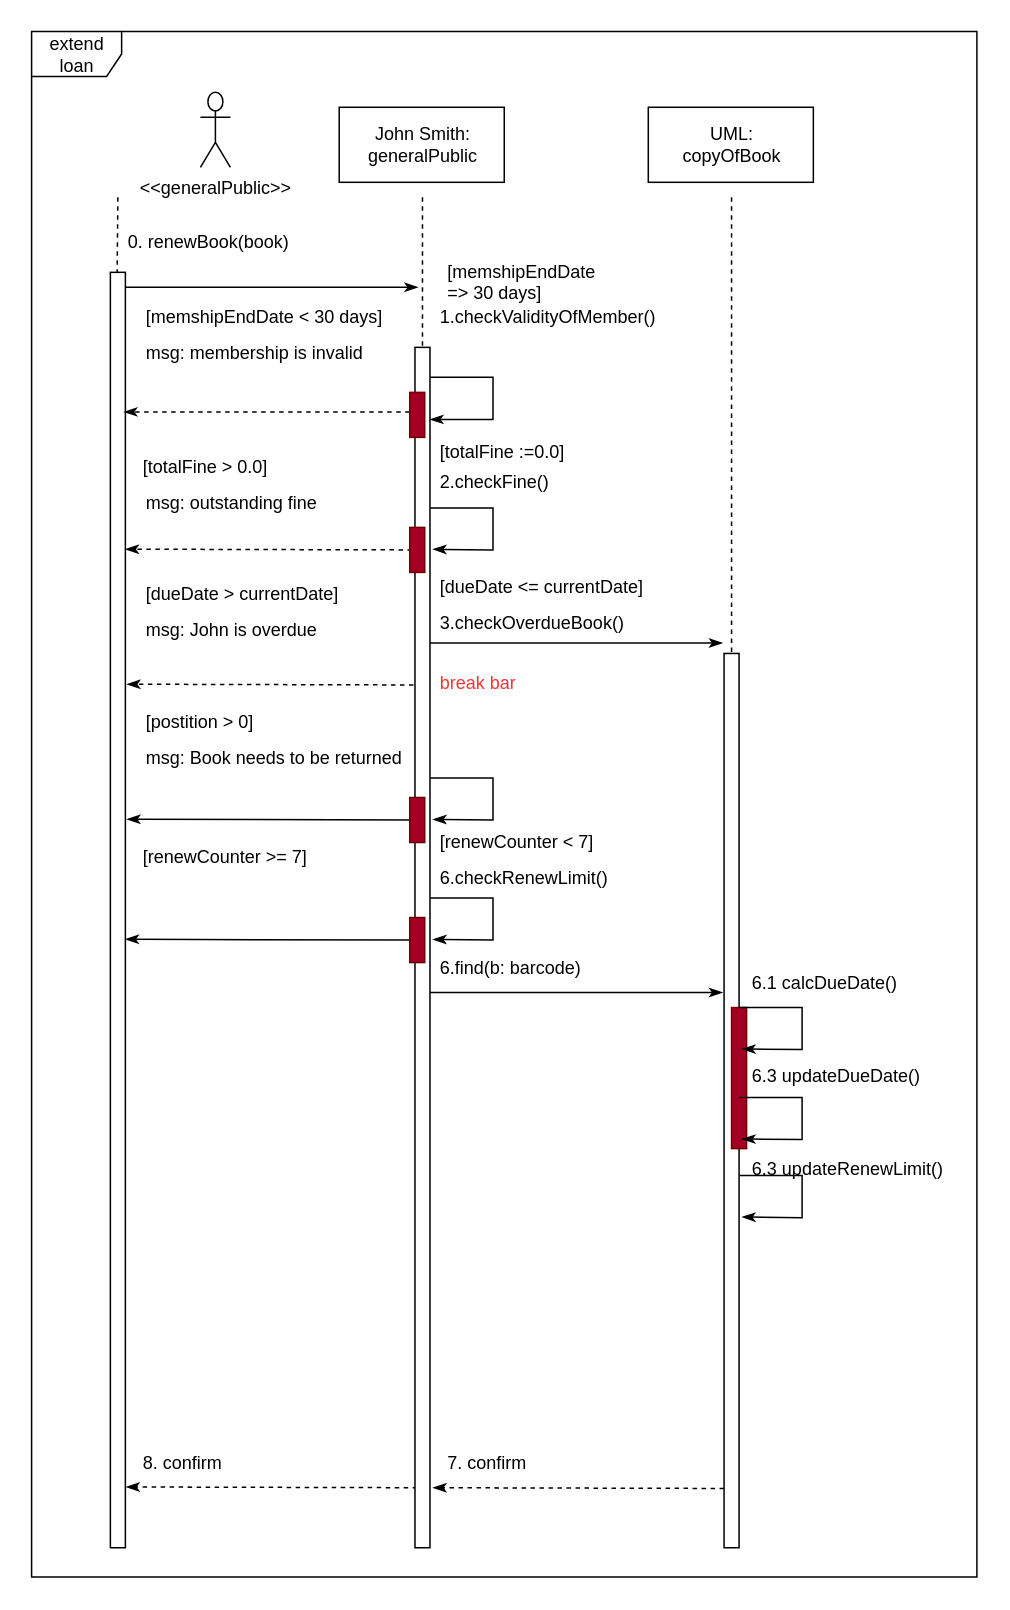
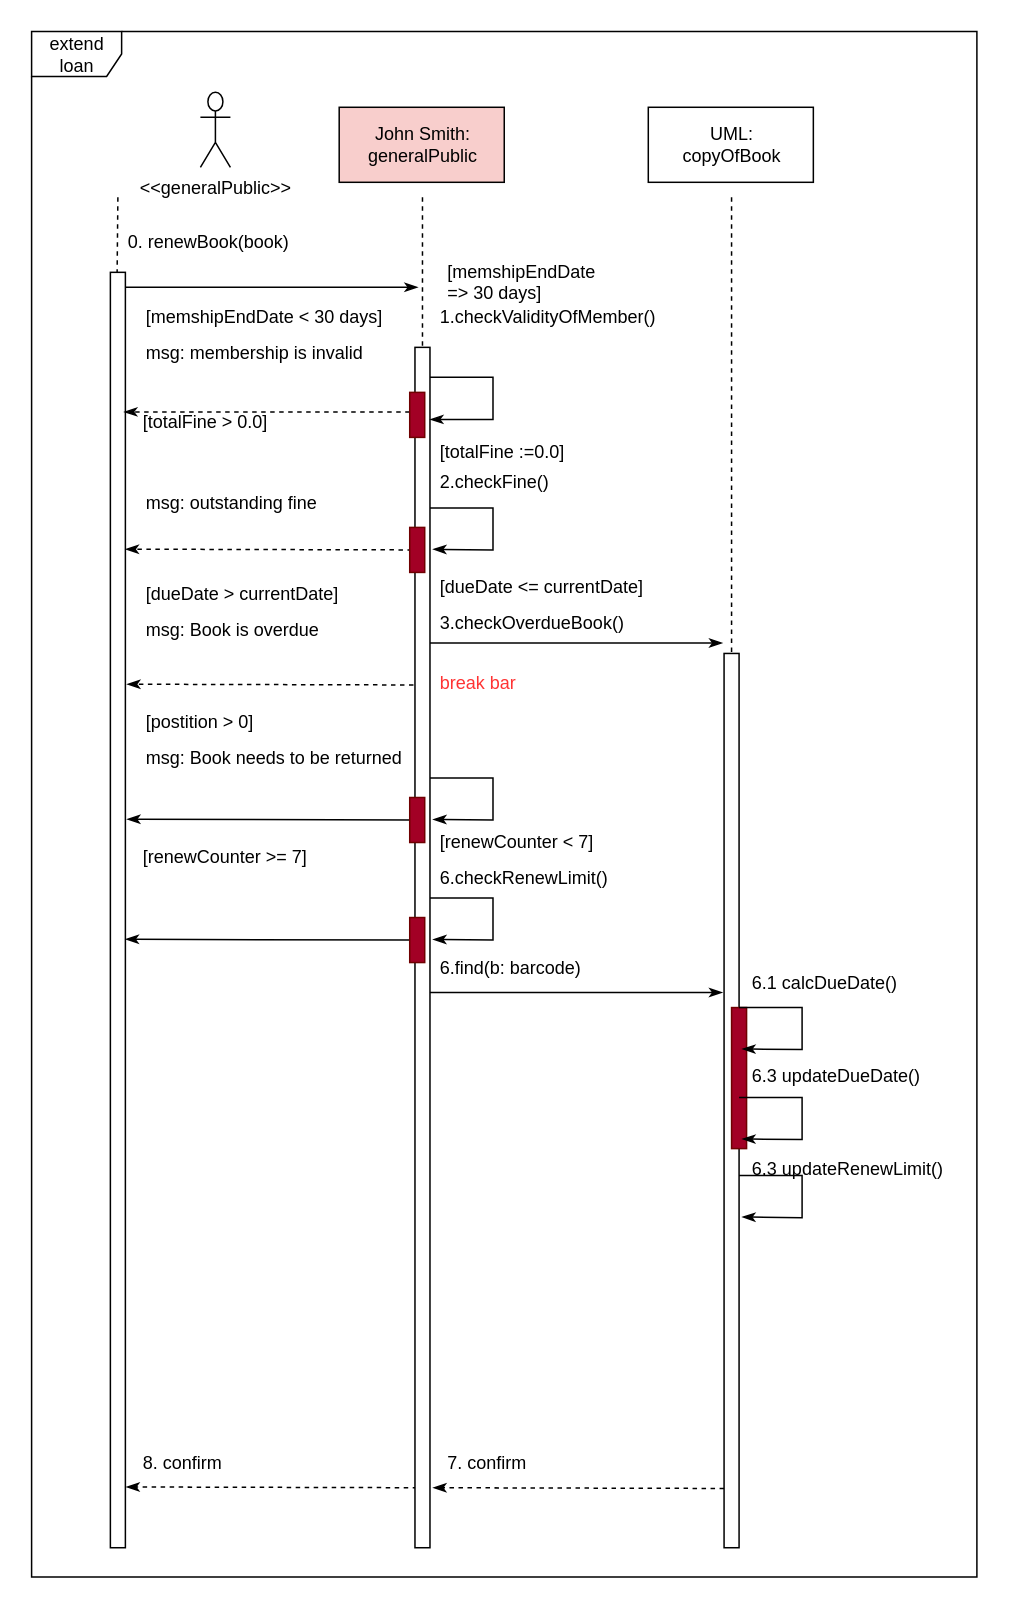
(422, 145) -> (422, 145)
(215, 467) -> (215, 422)
(235, 631) -> (235, 631)
